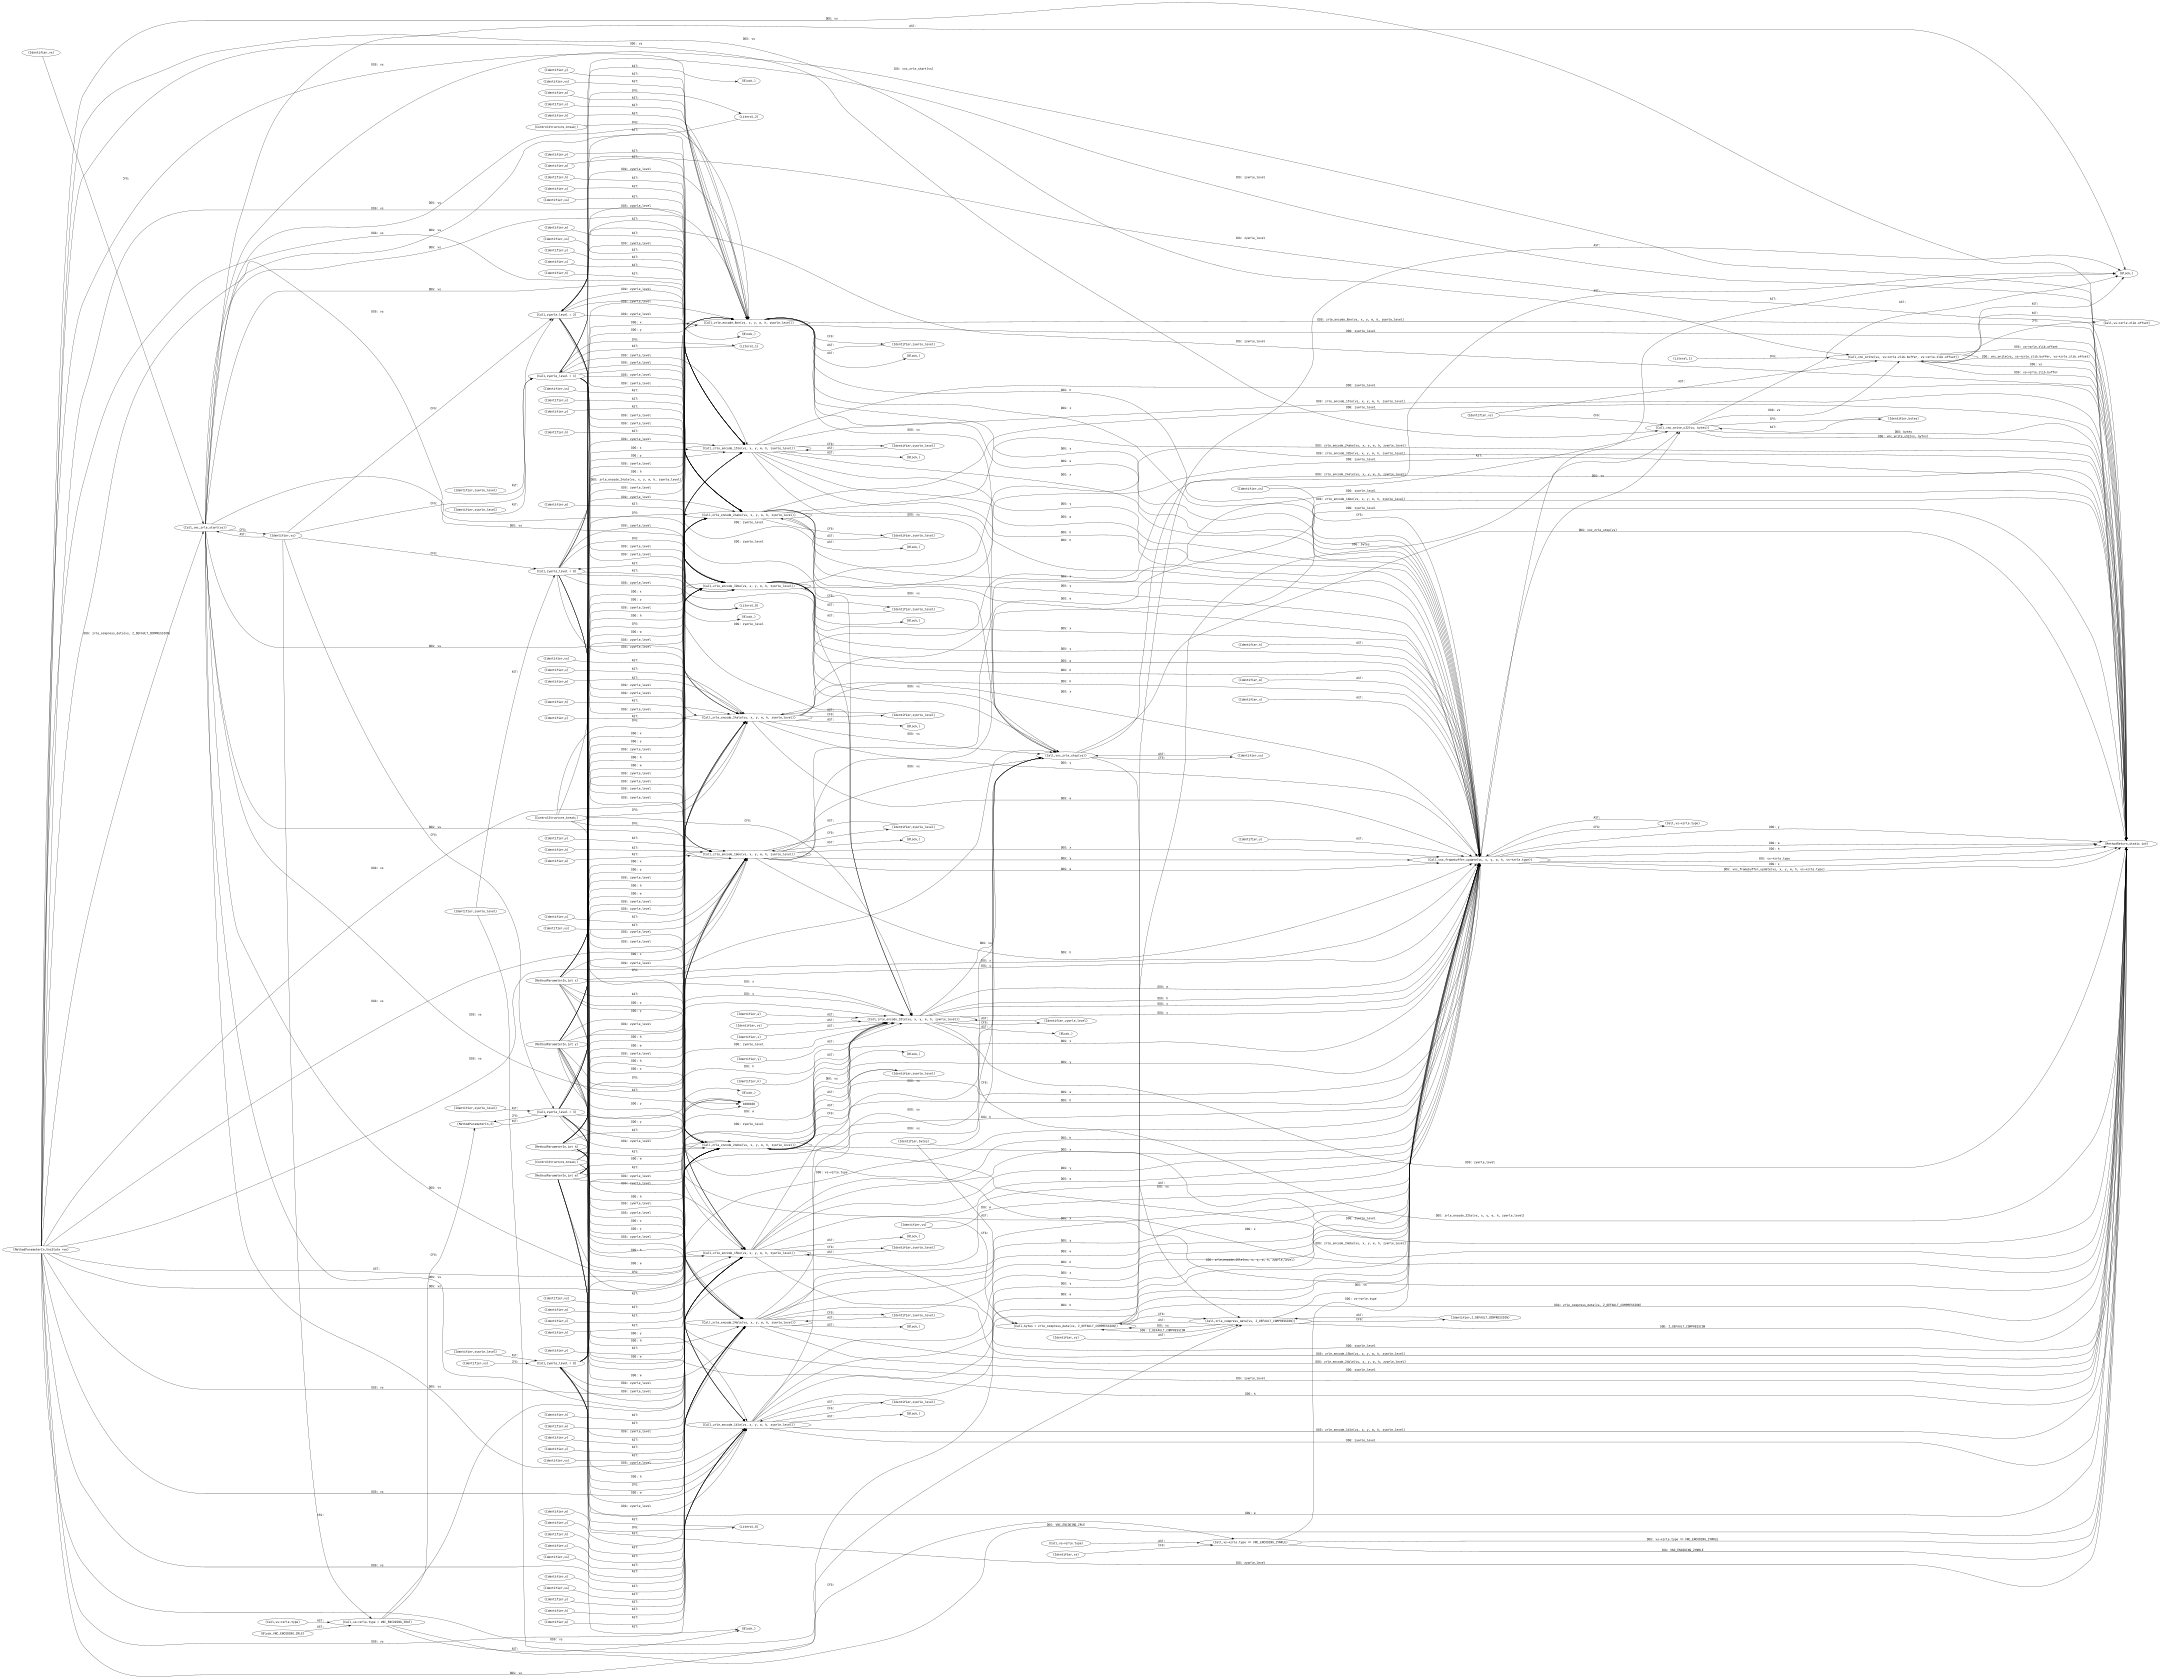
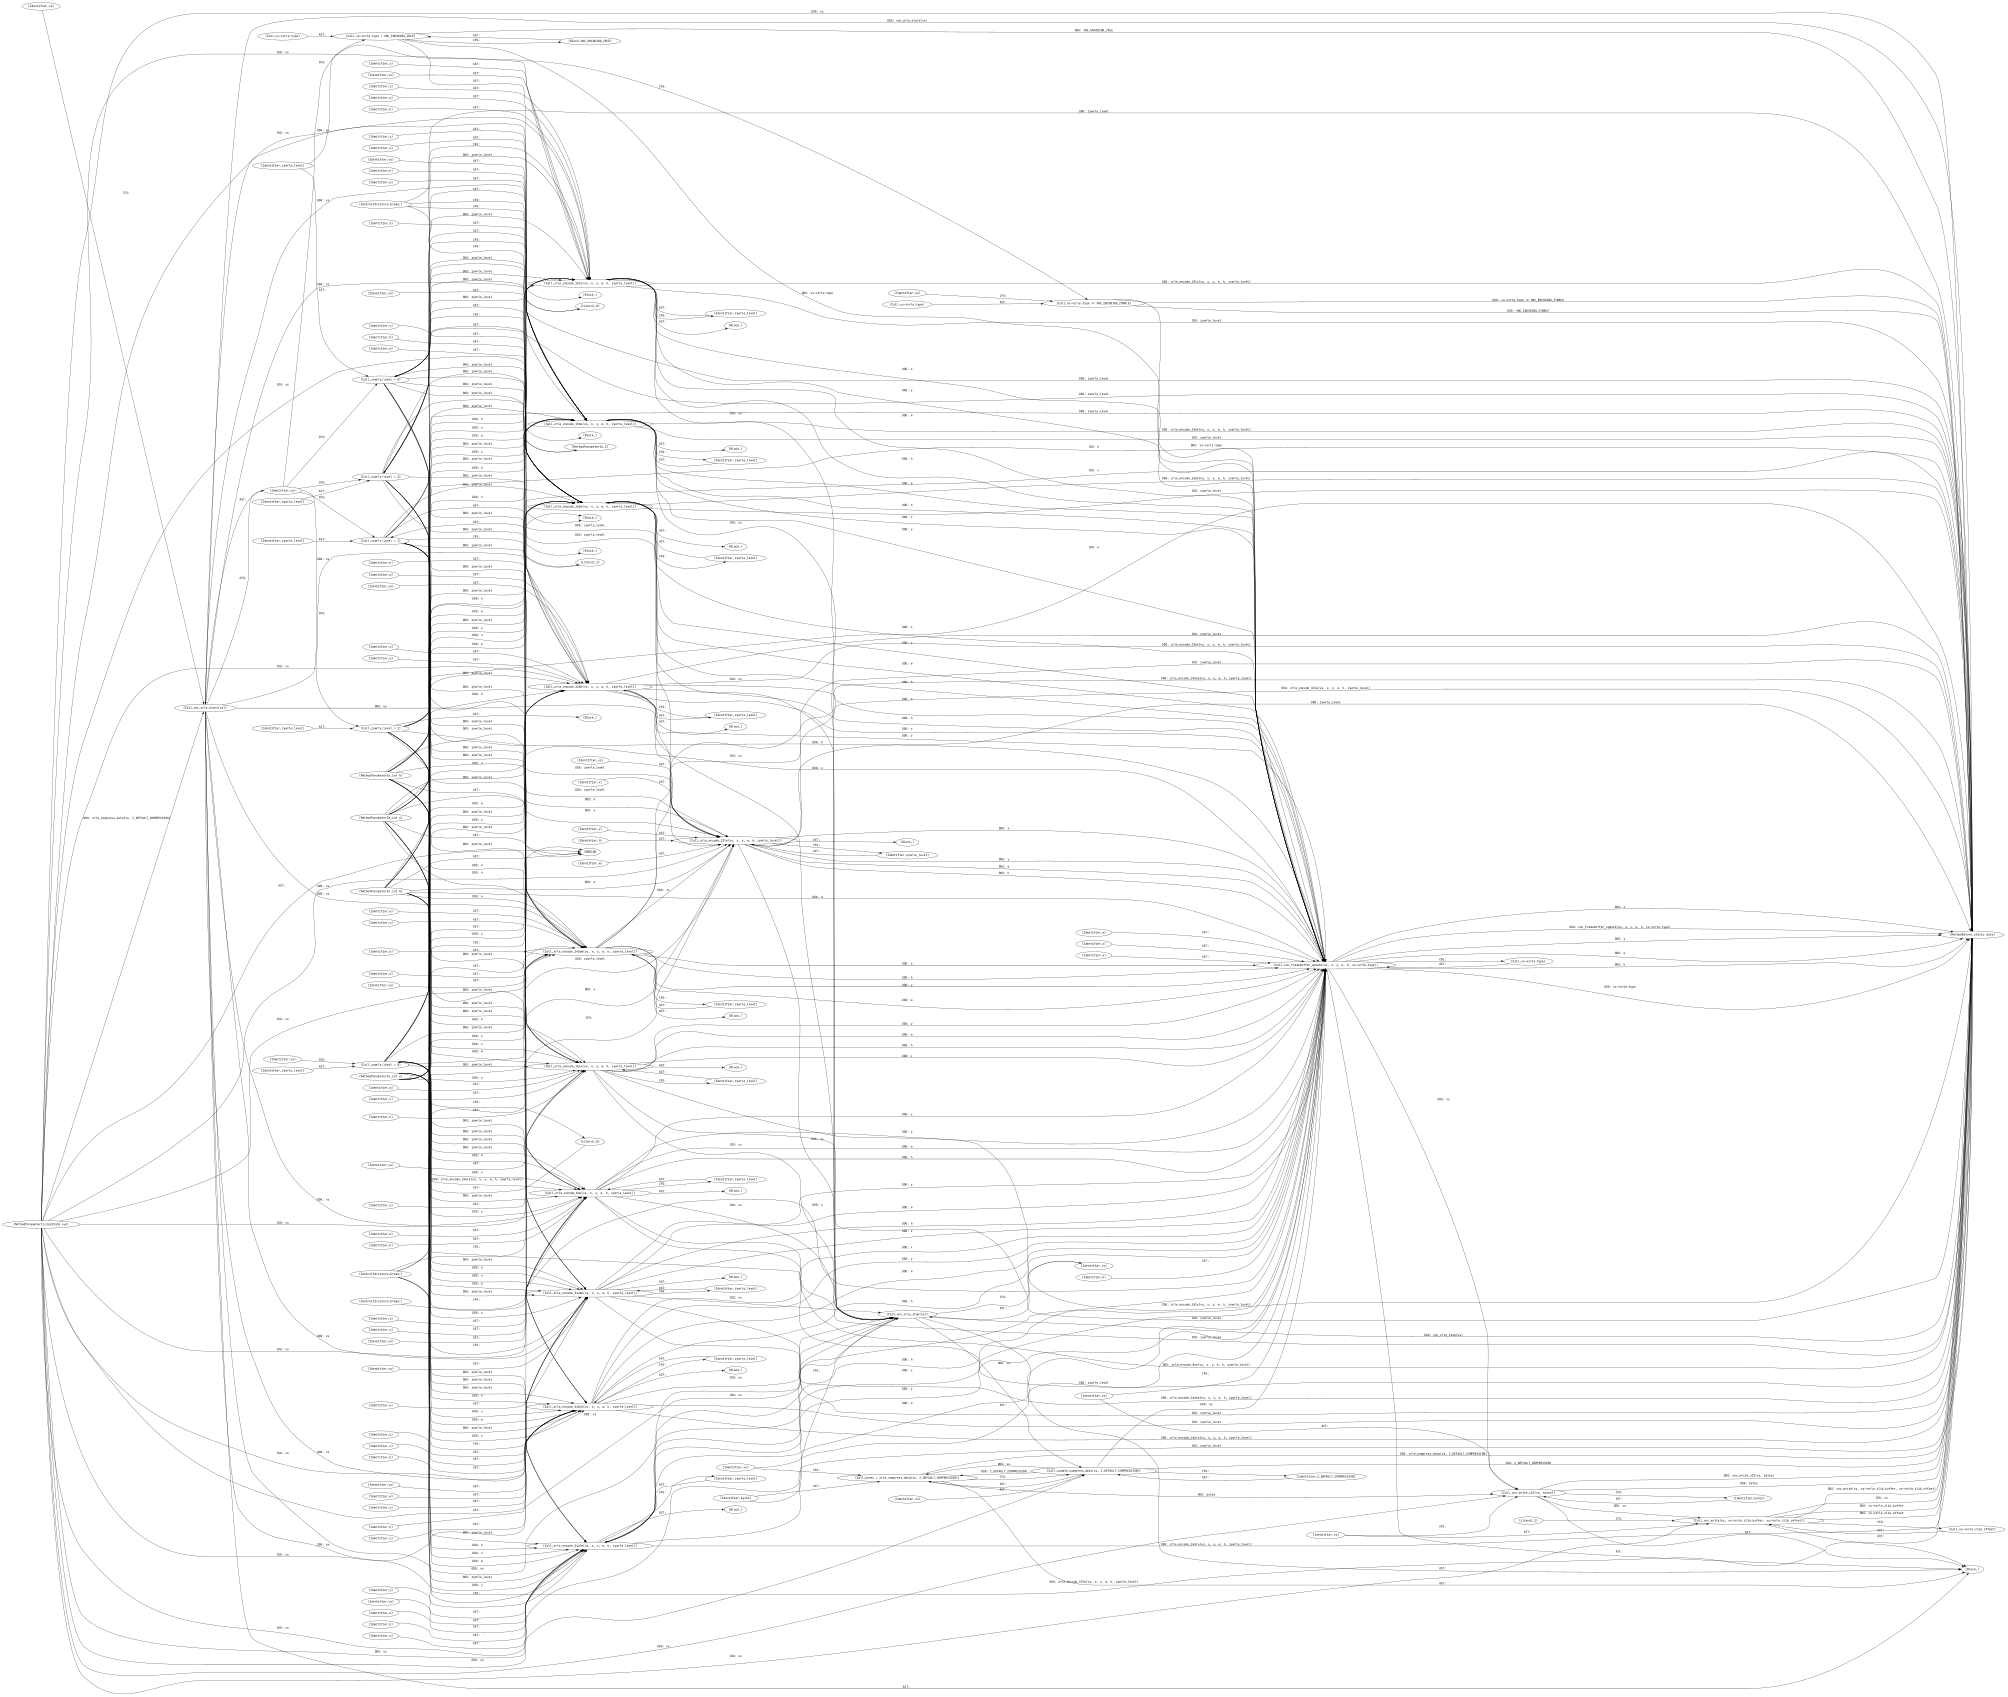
(749, 117) -> none
(2127, 844) -> (1972, 935)
none -> (429, 1174)
(1250, 1321) -> (1094, 1471)
(427, 1379) -> (482, 43)
